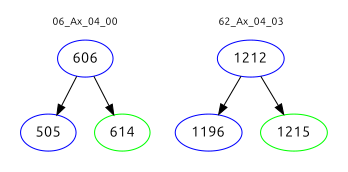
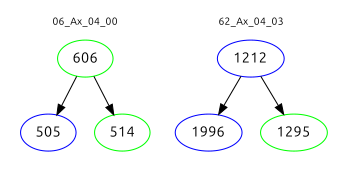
(85, 59) -> (85, 59)
(122, 133) -> (122, 133)
(209, 133) -> (209, 133)
(294, 133) -> (294, 133)
